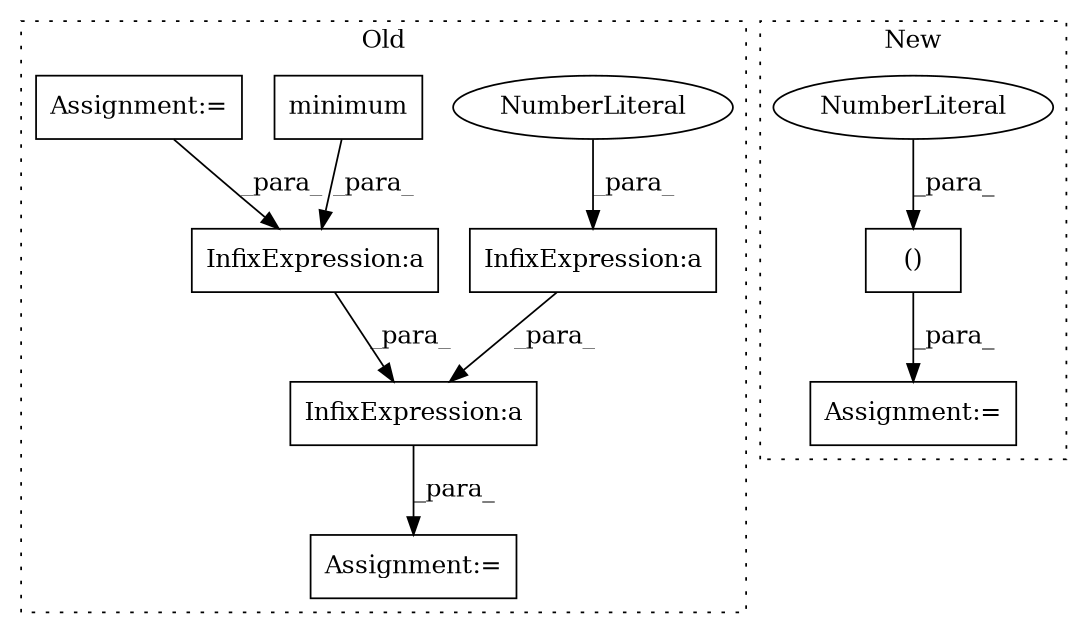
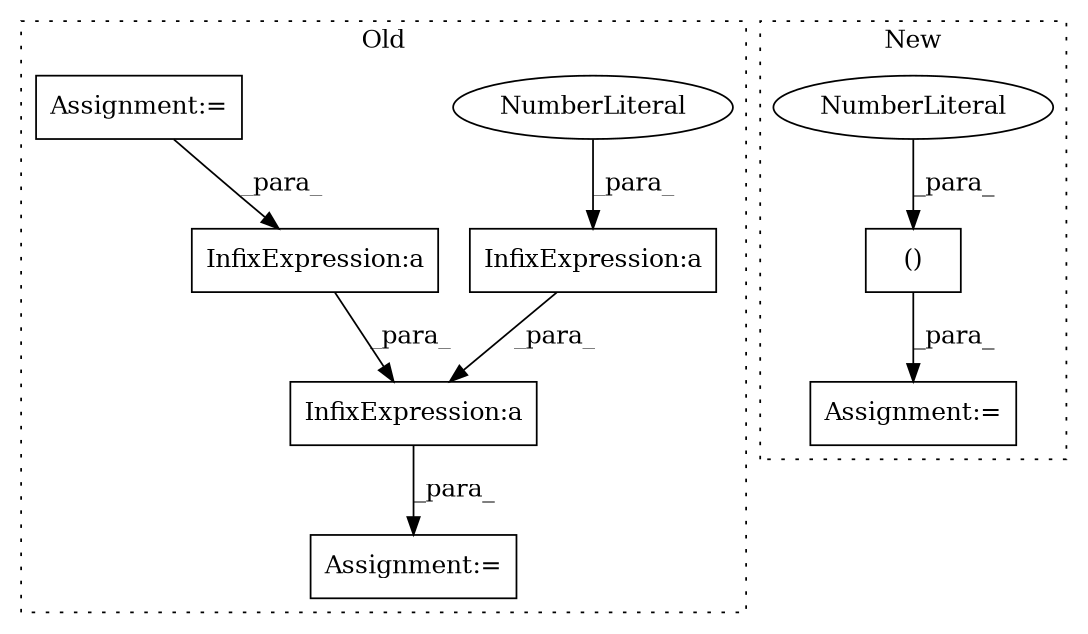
(348, 107) -> none
